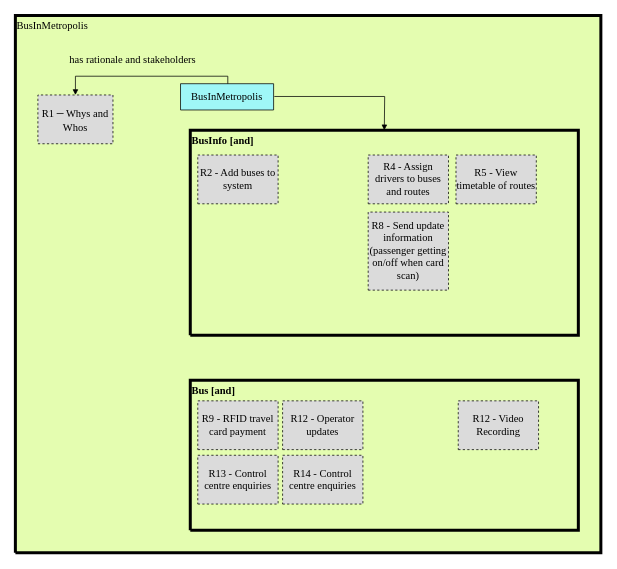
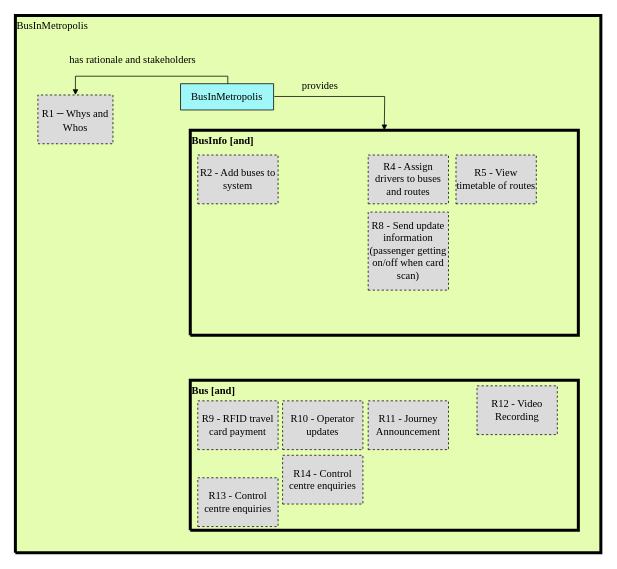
none -> (320, 86)
(323, 425) -> (323, 425)
none -> (408, 425)
(498, 425) -> (517, 410)
(238, 479) -> (238, 502)
